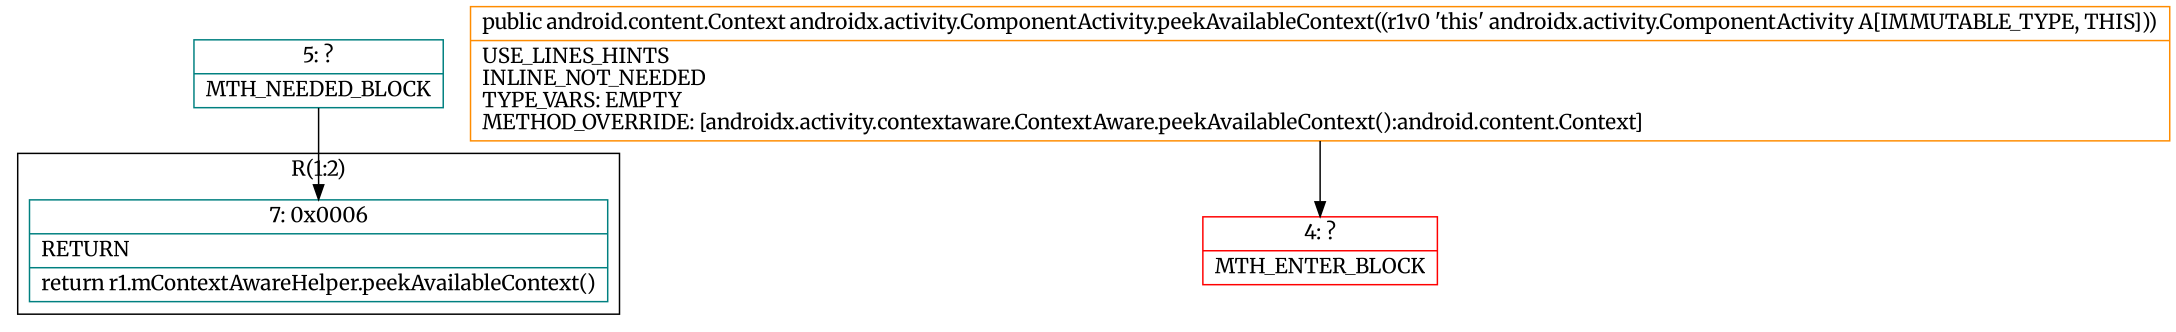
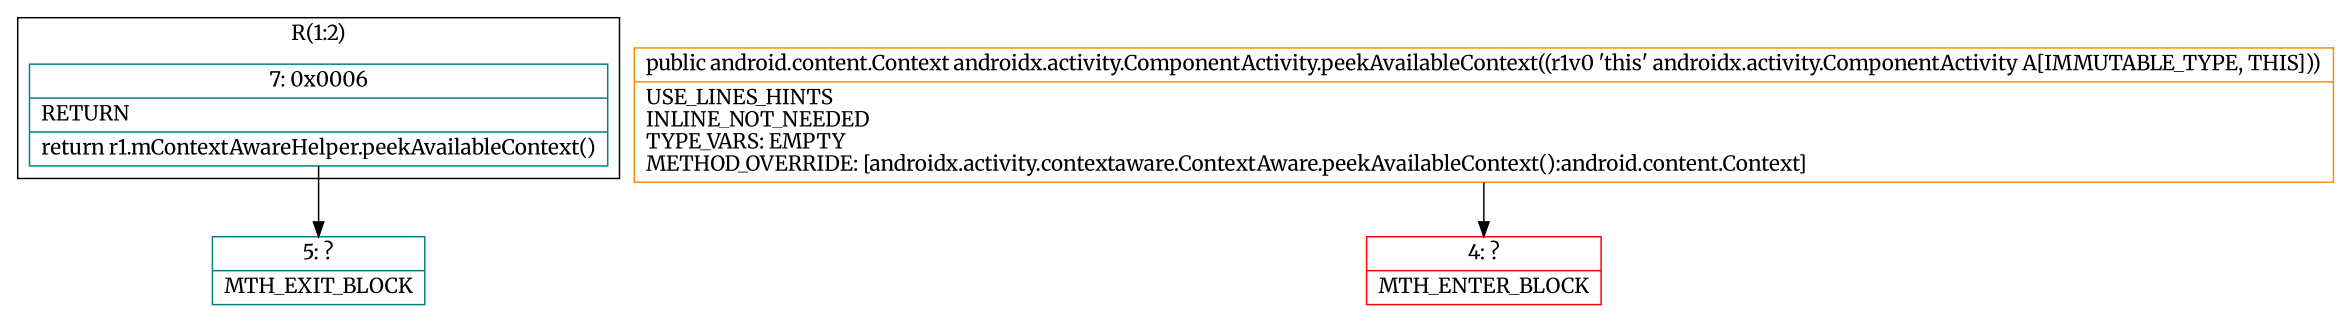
(319, 90) -> (319, 287)
(319, 144) -> (319, 194)
